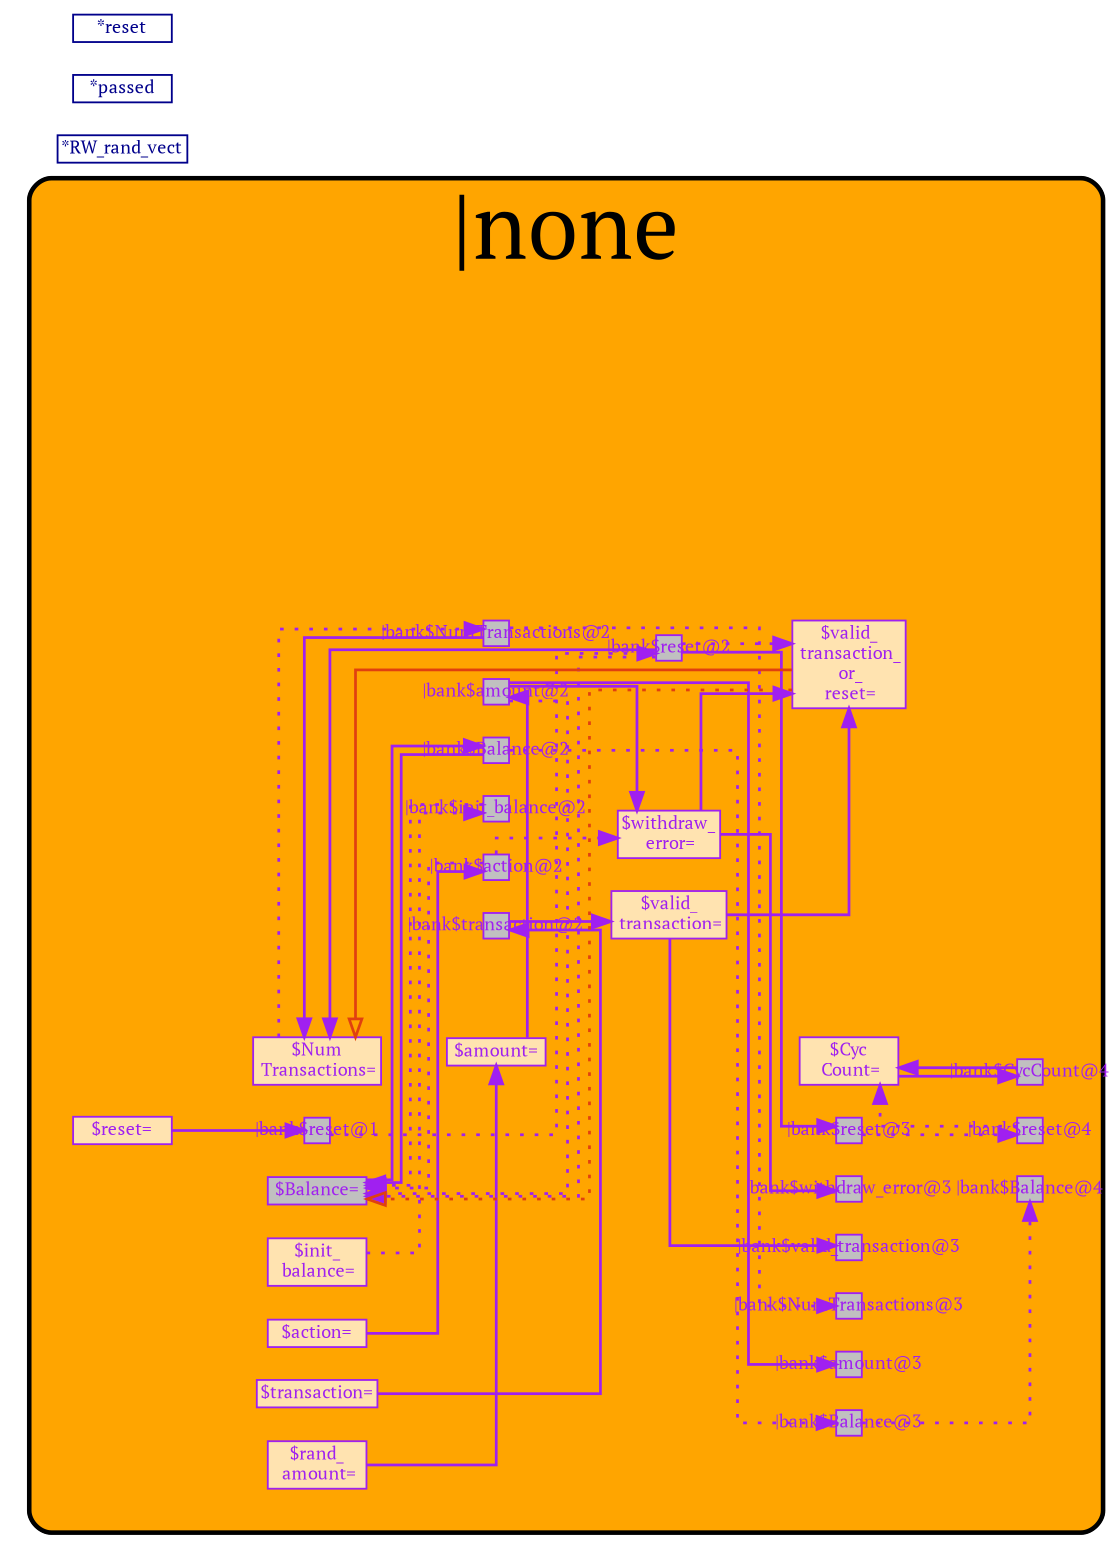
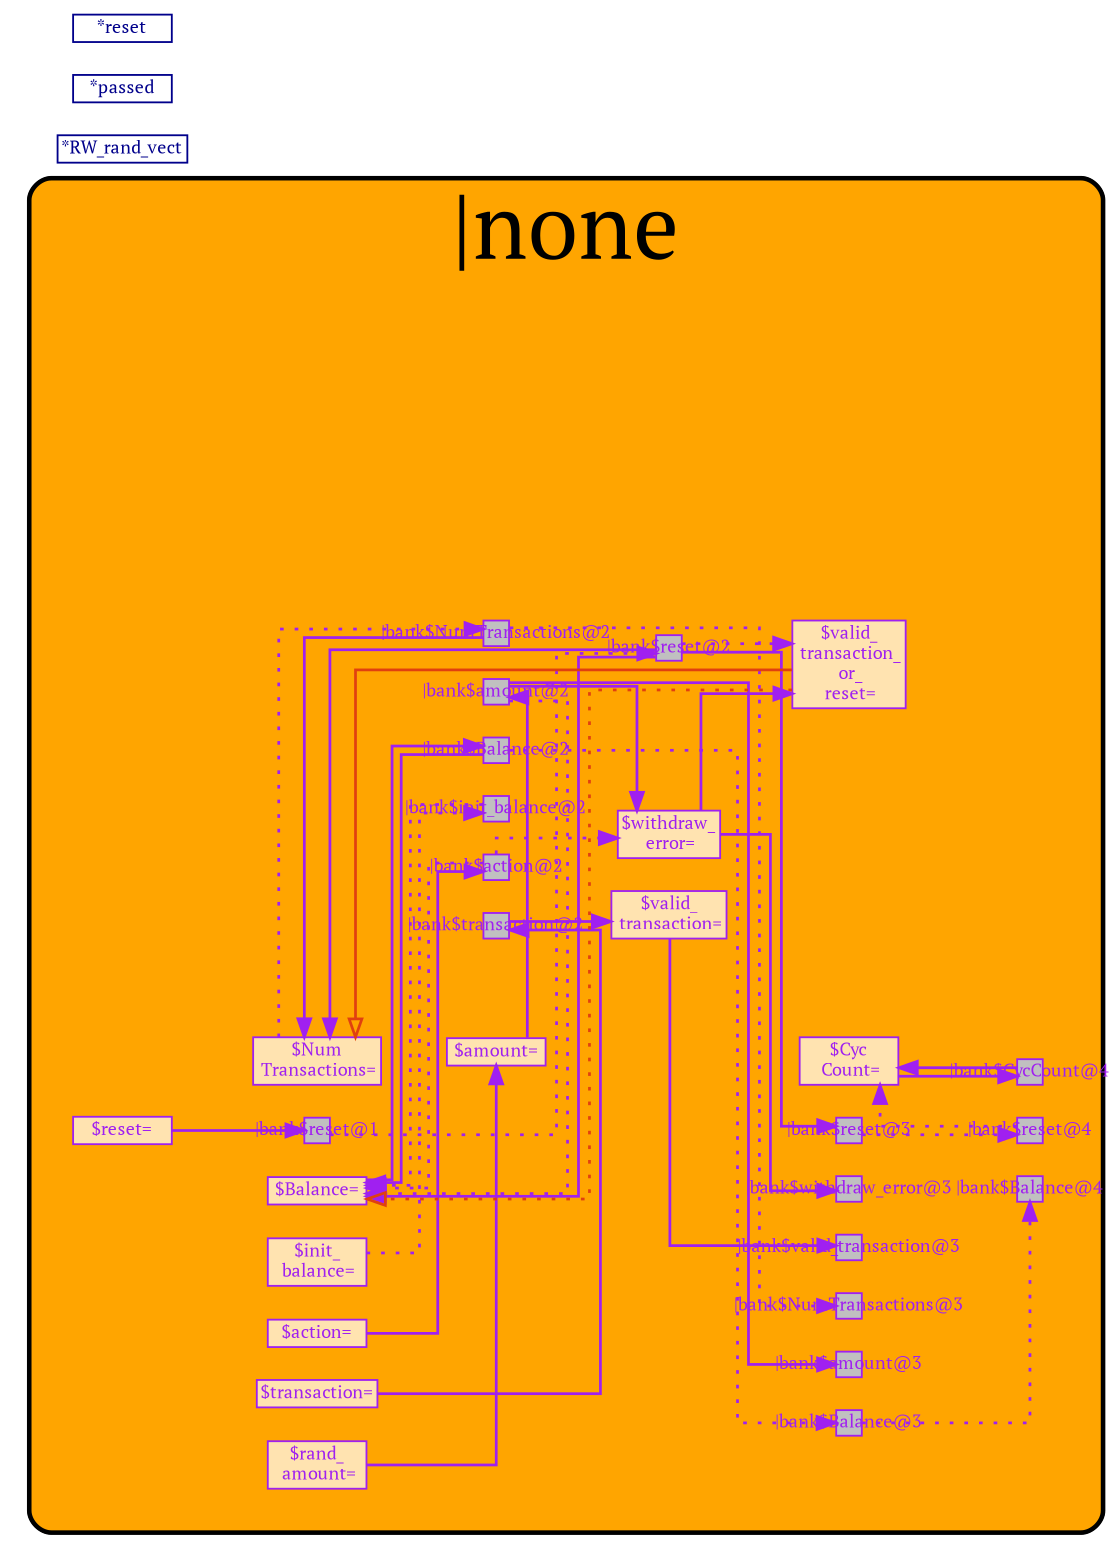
(849, 882) -> none
(578, 985) -> (578, 985)
(317, 1191) -> (317, 1191)
